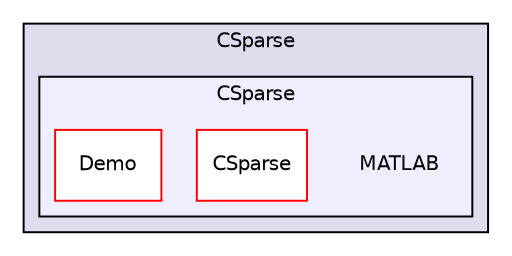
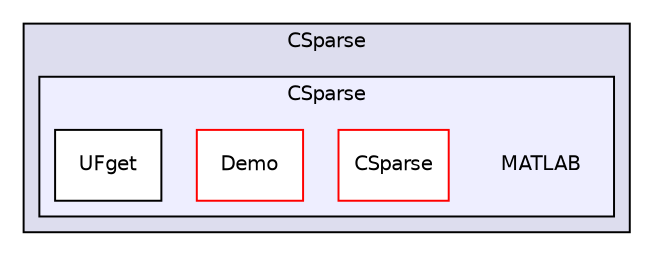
none -> (108, 165)
